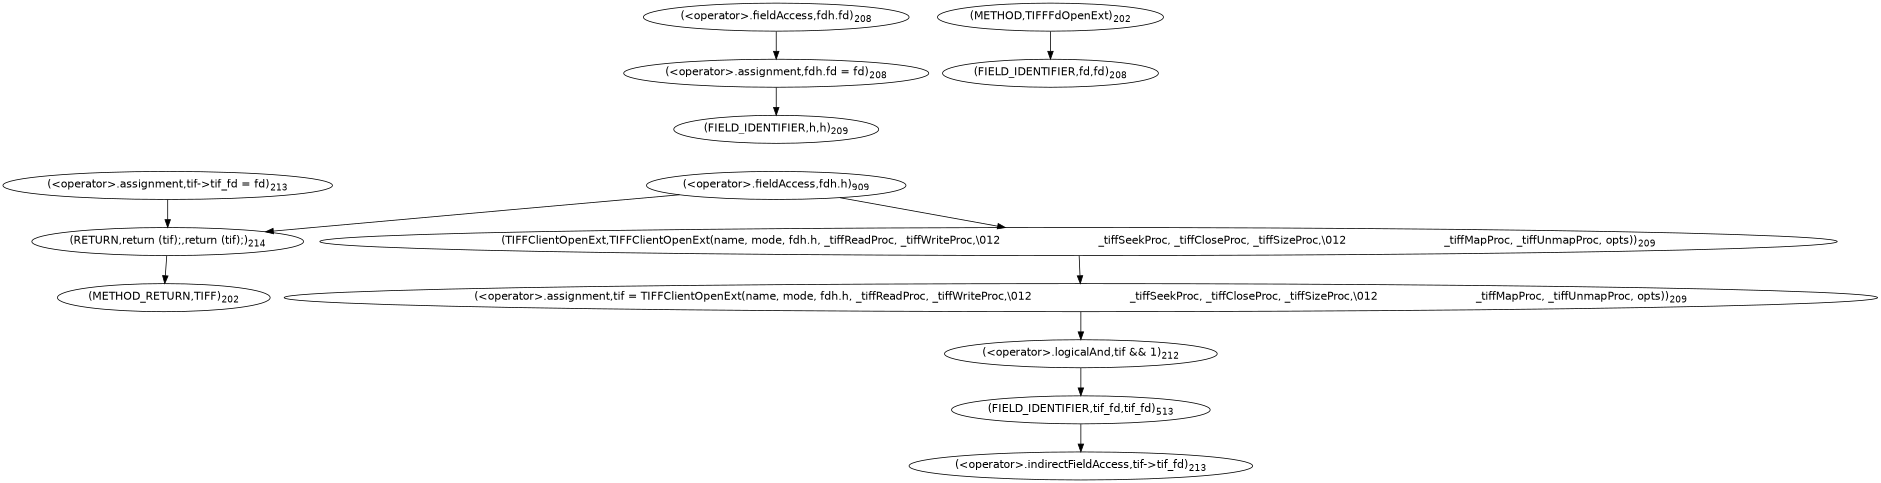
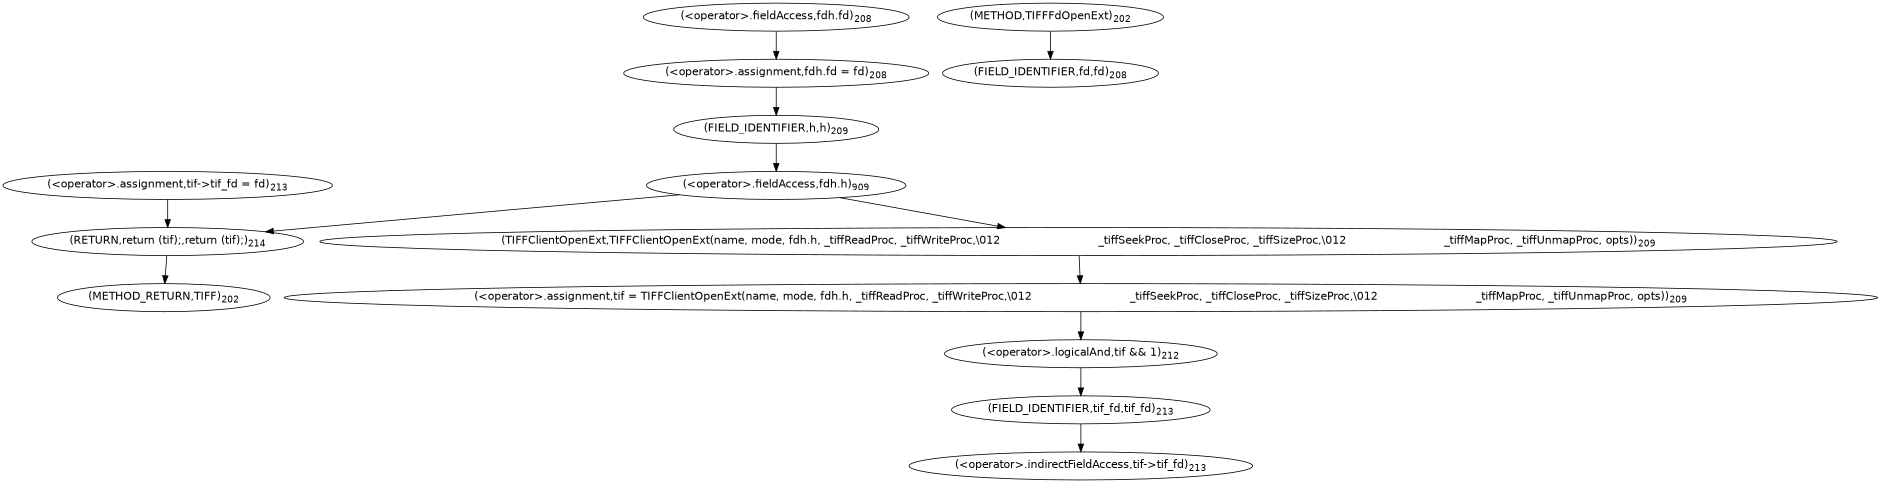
none -> (776, 154)
(1165, 409) -> (1165, 409)
